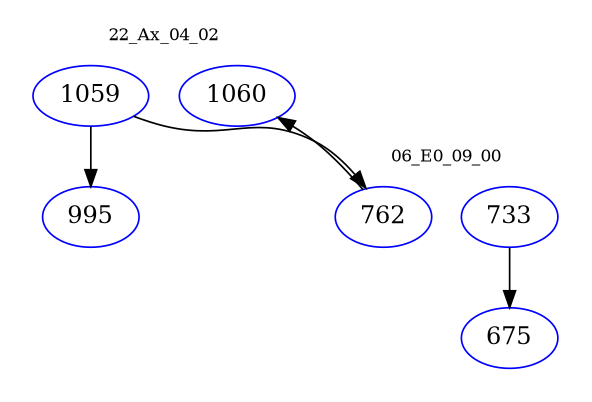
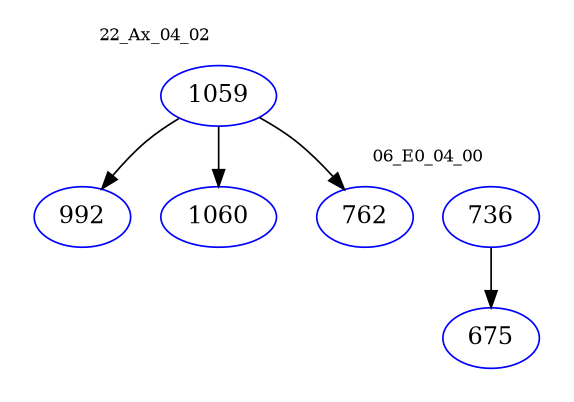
(330, 155) -> (219, 148)
(447, 157) -> (428, 157)
(91, 217) -> (82, 217)
(510, 217) -> (491, 217)
